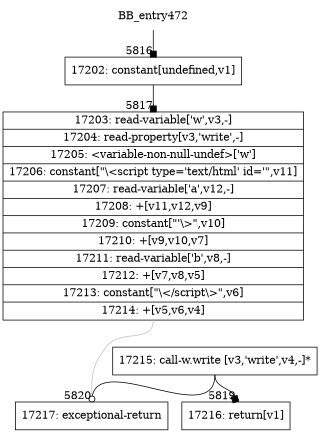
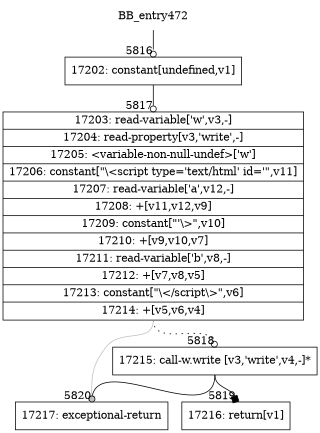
(153, 40) -> (153, 40)
(153, 95) -> (153, 95)
none -> (181, 334)
(109, 344) -> (109, 344)
